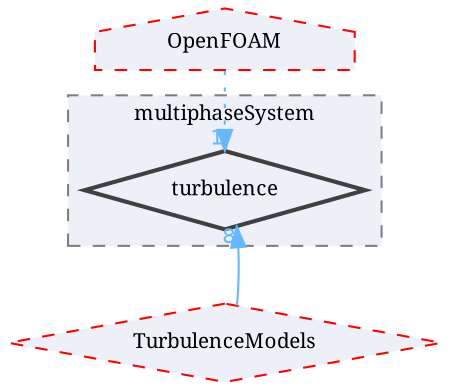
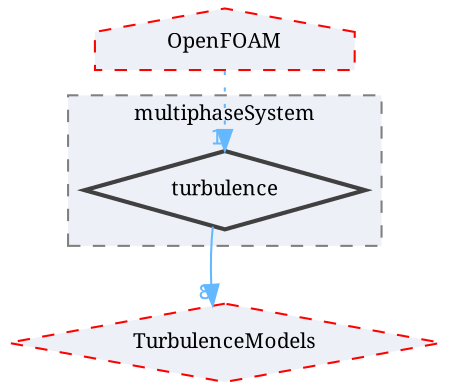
(239, 277) -> (211, 258)
